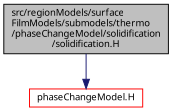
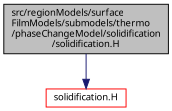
(86, 98) -> (86, 98)
